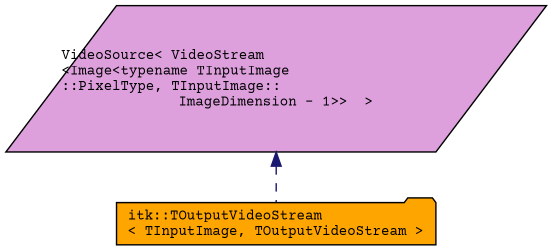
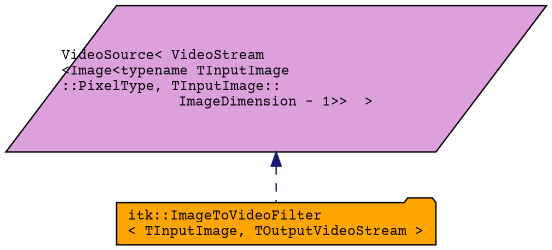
(276, 224) -> (276, 224)
